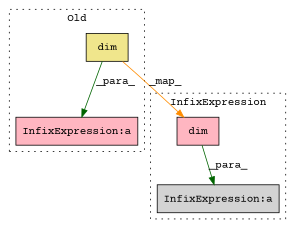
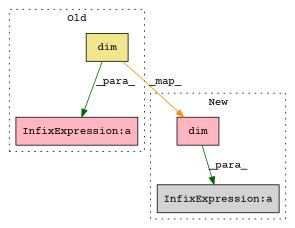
(218, 102) -> (218, 102)
